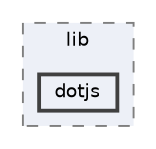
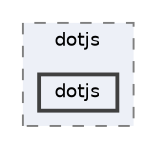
(78, 41) -> (78, 41)
